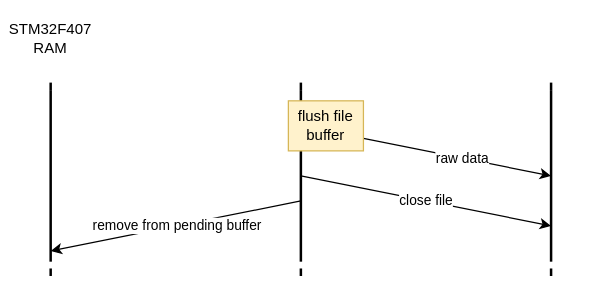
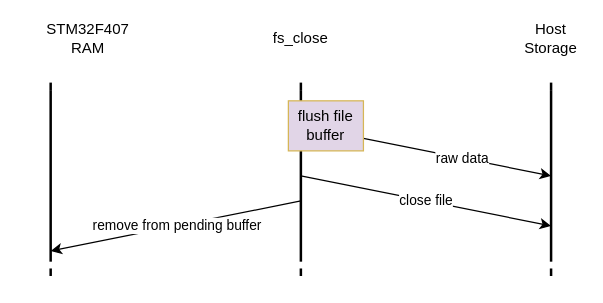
(51, 38) -> (88, 38)
none -> (301, 38)
none -> (551, 38)
(326, 126) -> (326, 126)
